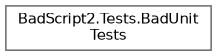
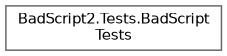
(109, 28) -> (114, 28)
